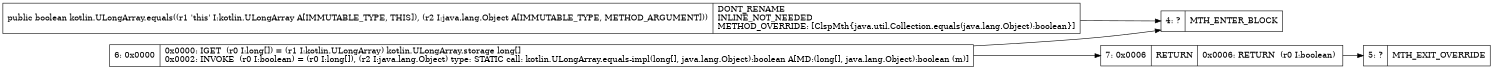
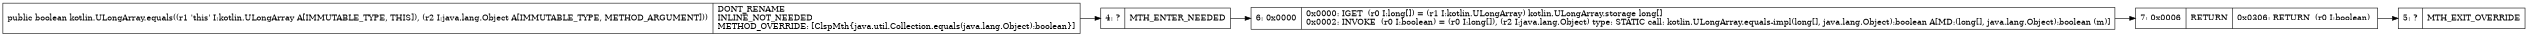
(1234, 21) -> (1178, 18)
(1065, 40) -> (1238, 18)
(1270, 55) -> (2305, 18)
